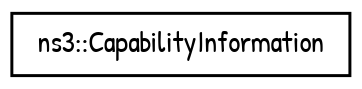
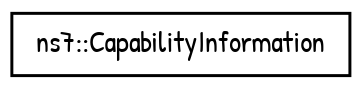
(181, 44) -> (181, 44)
